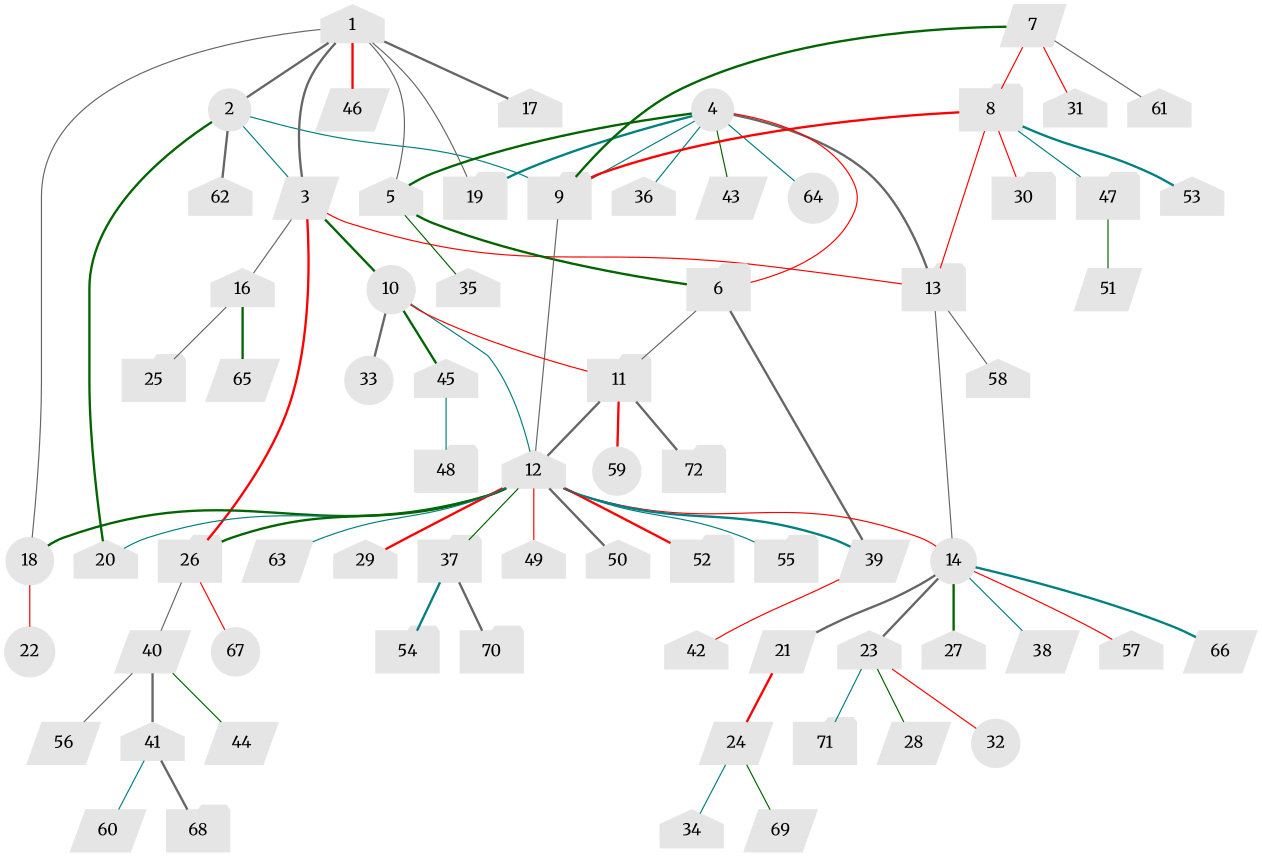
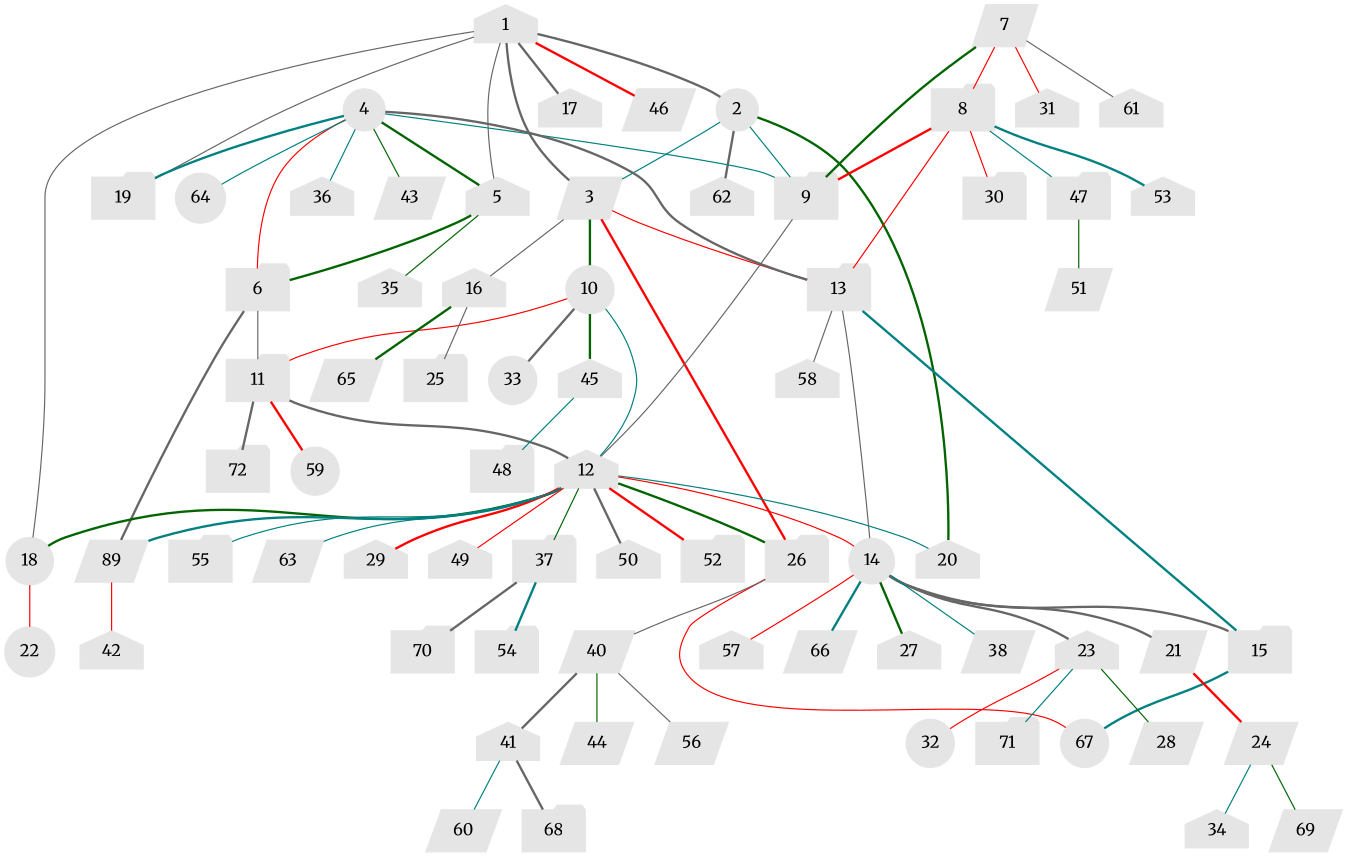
(874, 561) -> (112, 561)
none -> (1260, 652)
